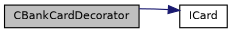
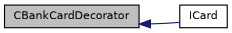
(154, 9) -> (165, 23)
